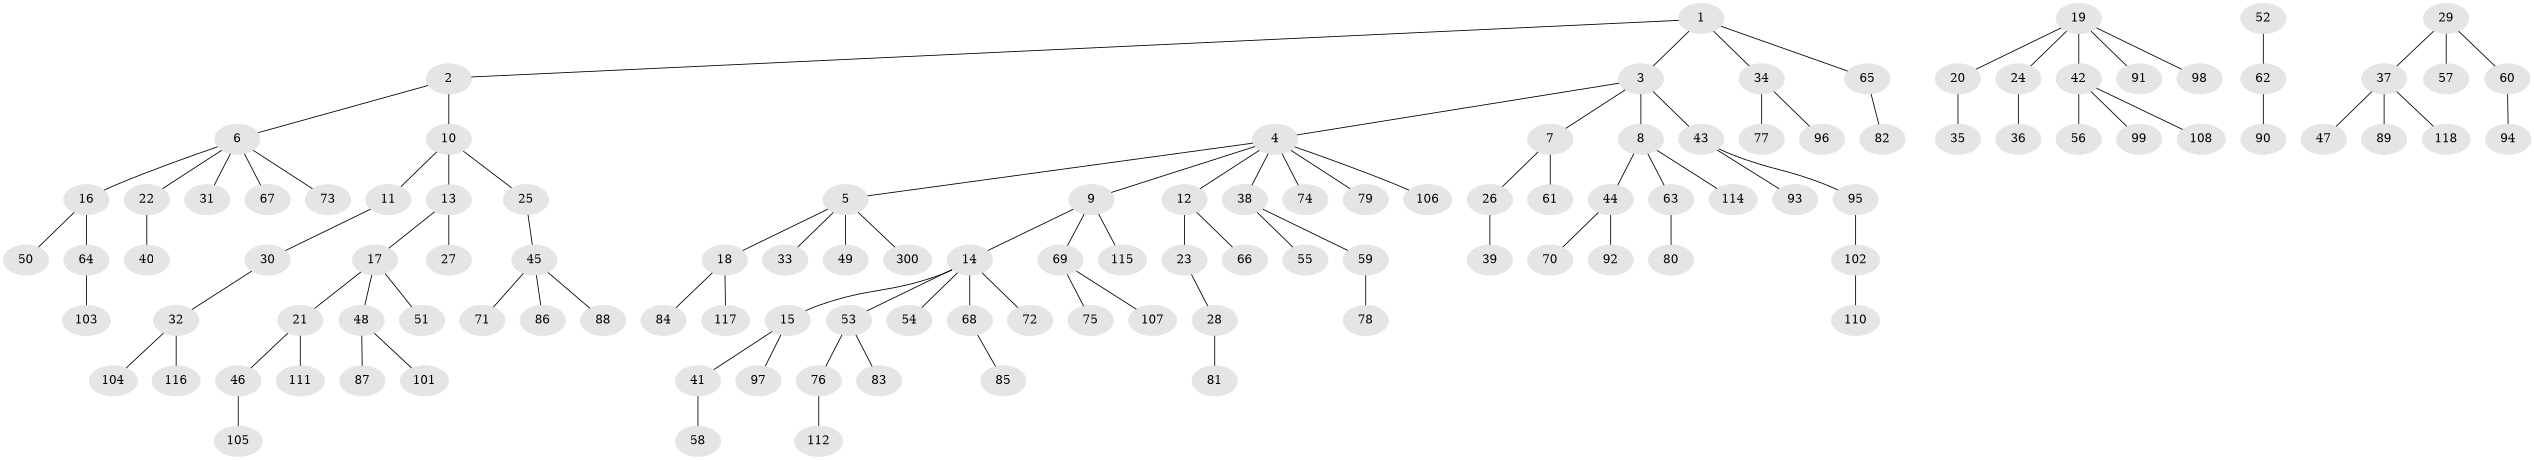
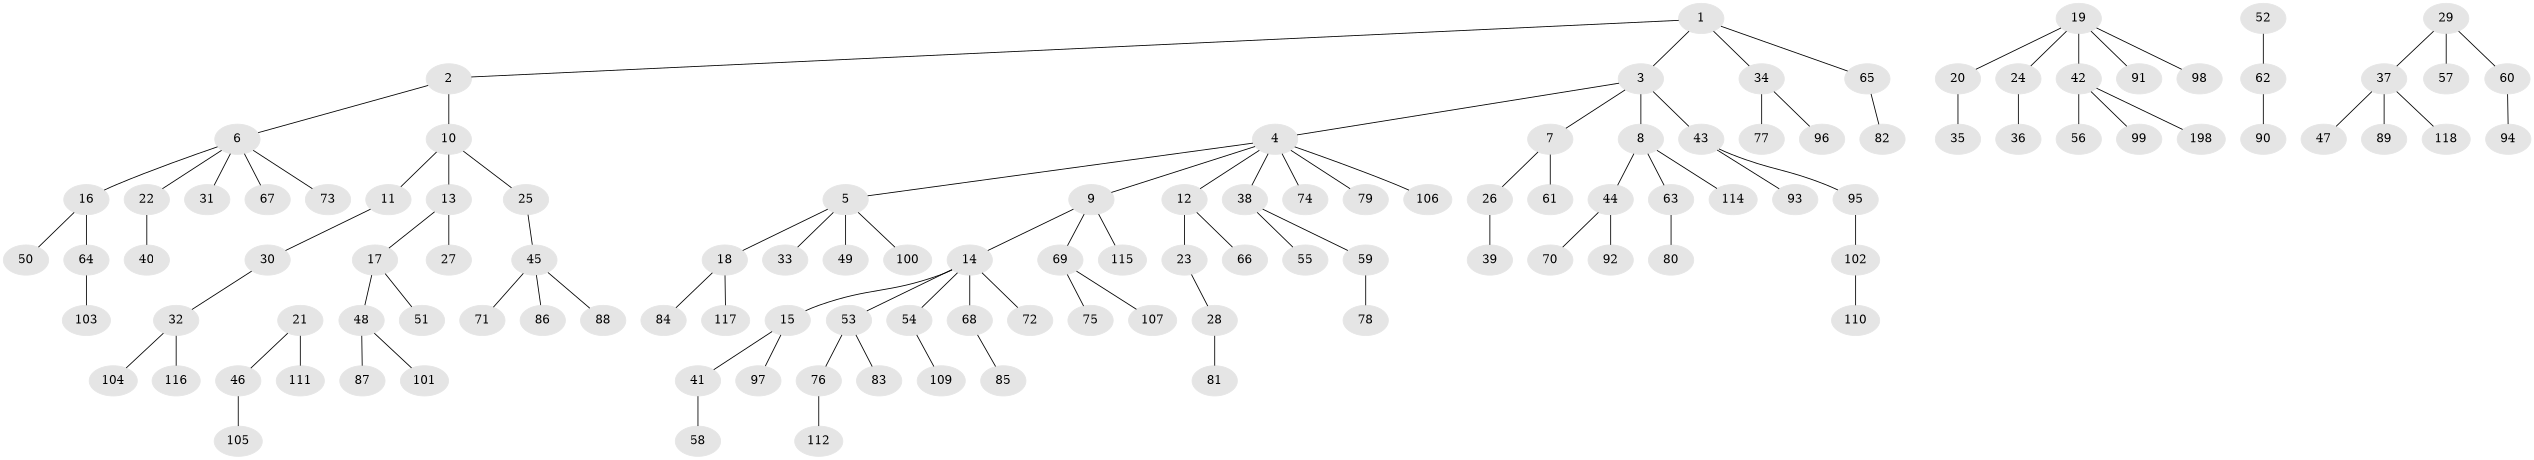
(2201, 139) -> (2201, 139)
(908, 260) -> (908, 260)
(338, 290) -> none
none -> (941, 381)
